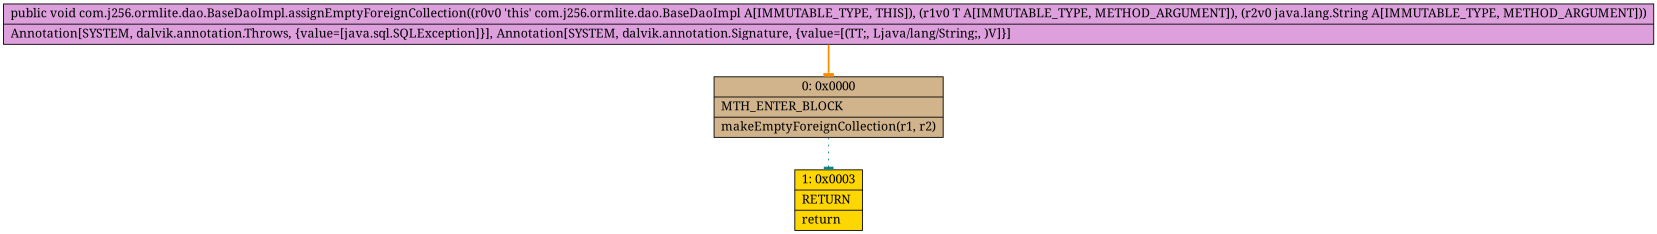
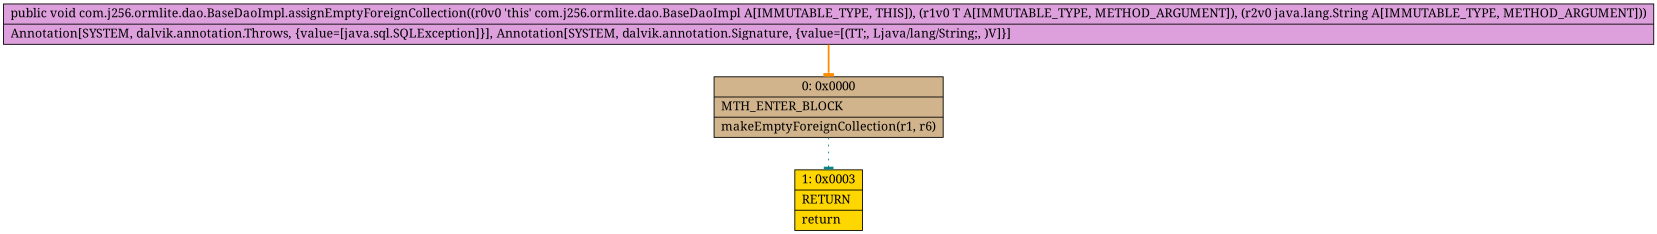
(829, 127) -> (829, 127)
